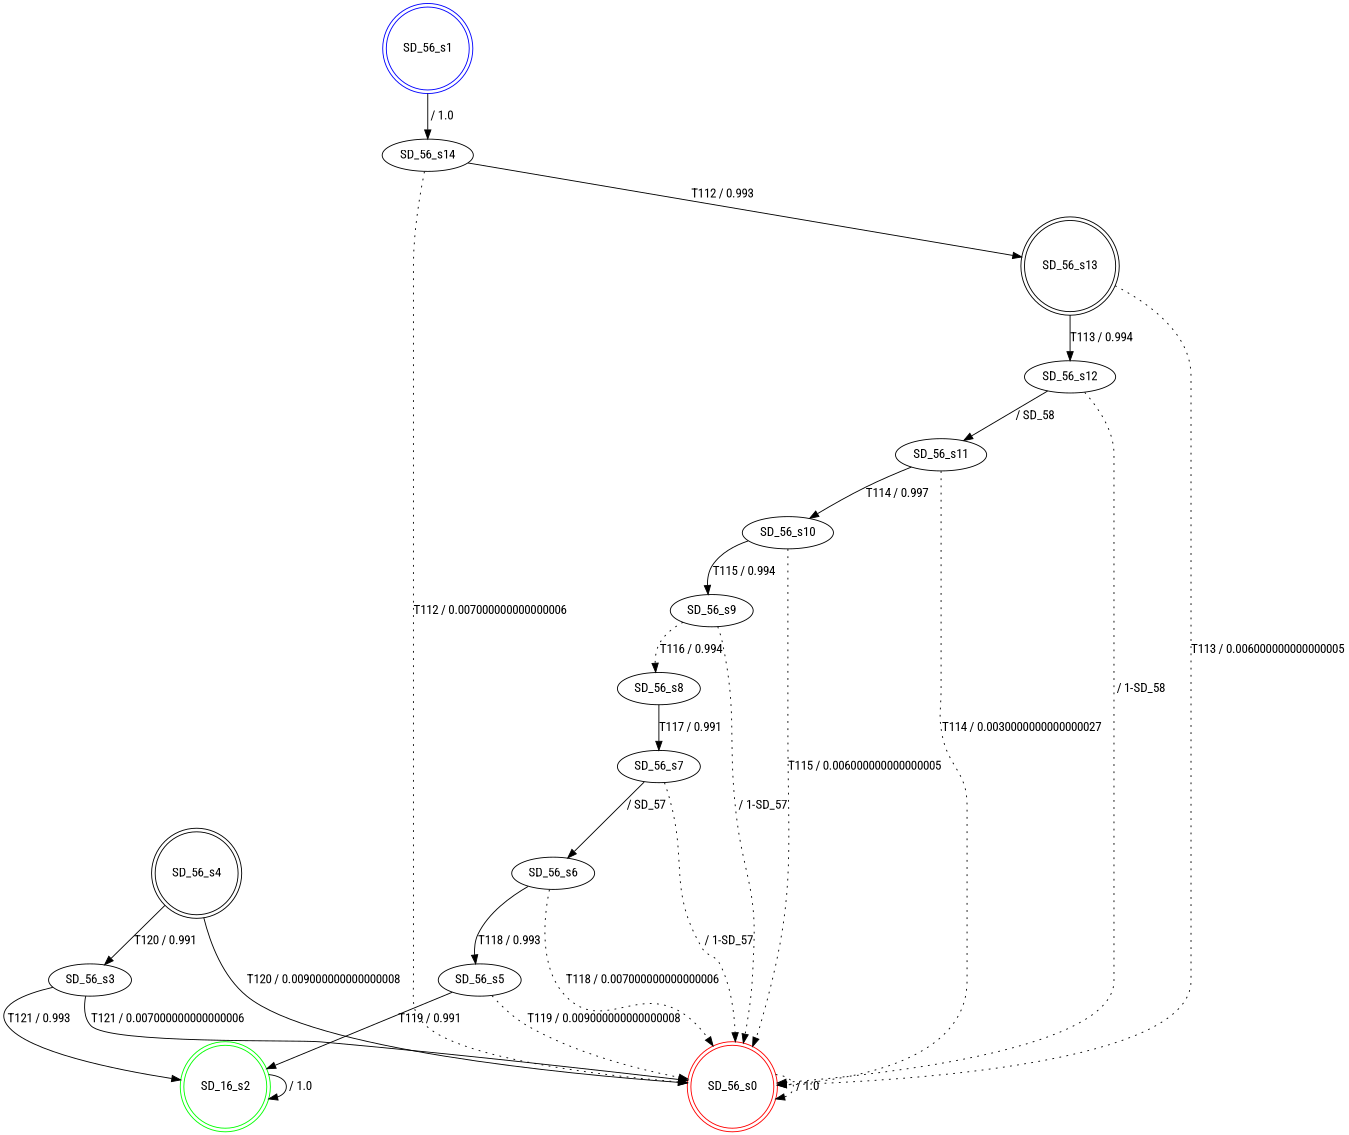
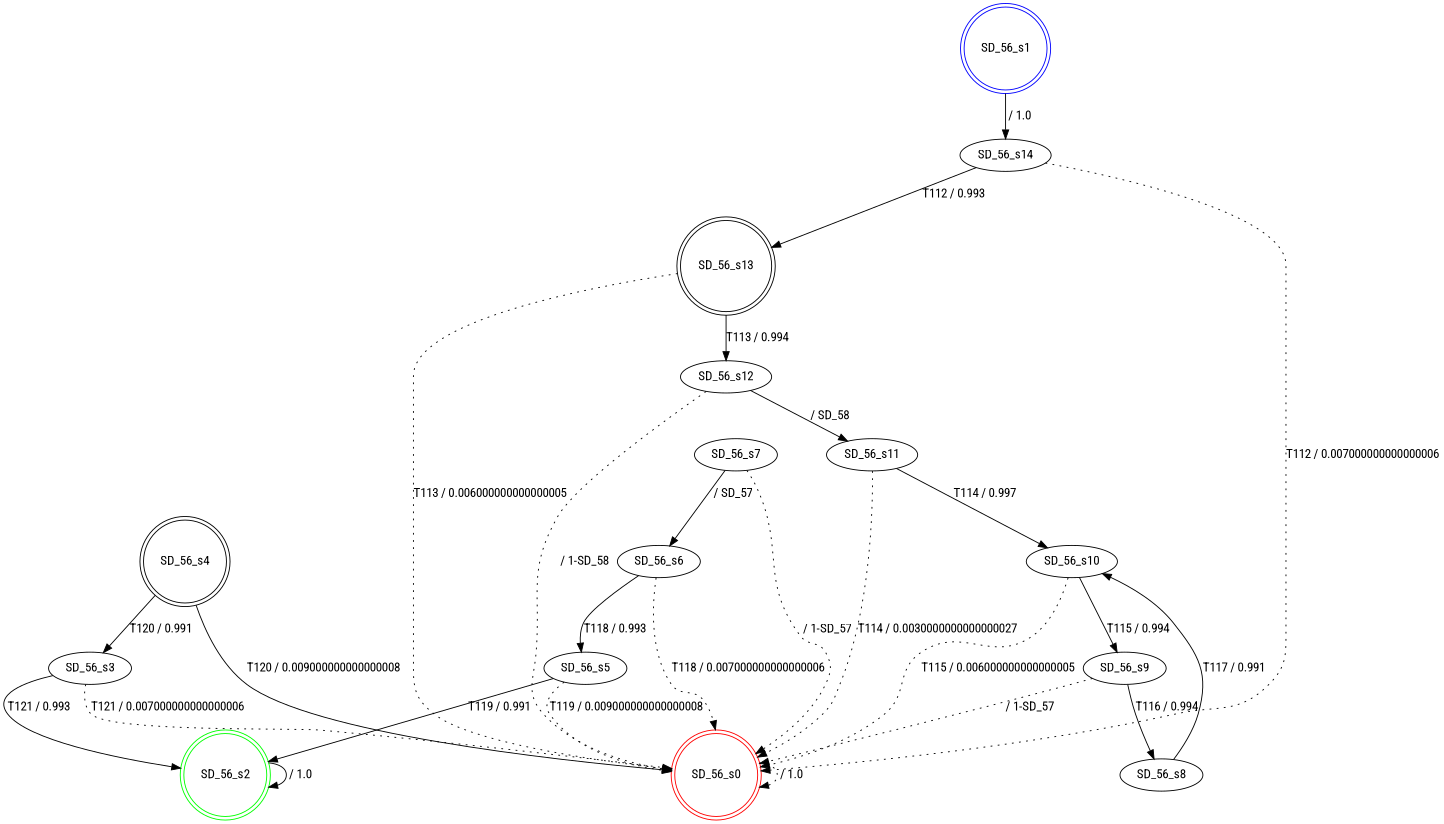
(663, 639) -> (1136, 715)
(659, 723) -> (1194, 653)
(354, 1045) -> (346, 733)
(225, 1087) -> (225, 775)
